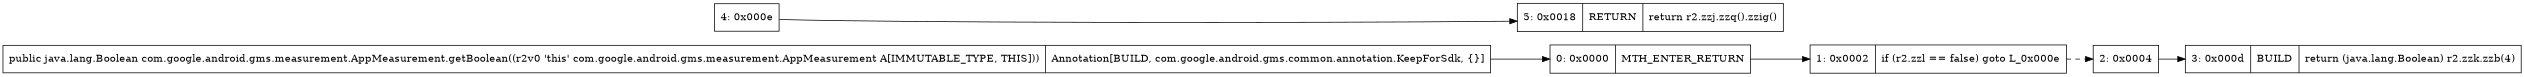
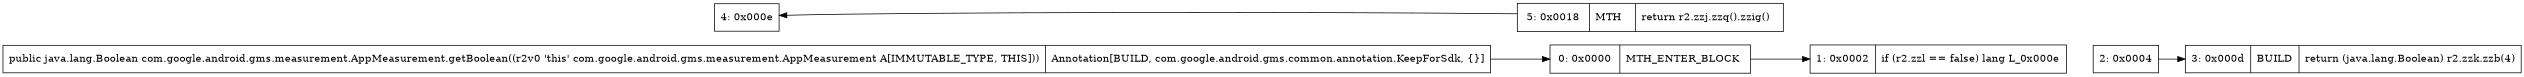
(1613, 17) -> (1609, 17)
(1144, 22) -> (1152, 12)
(1683, 59) -> (1683, 59)
(1971, 59) -> (1971, 59)
(2076, 59) -> none
